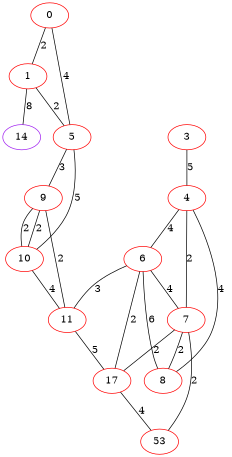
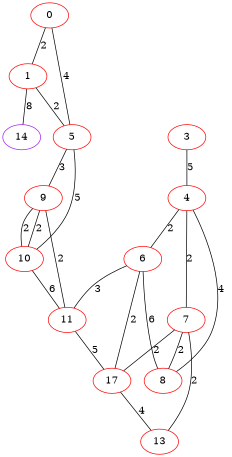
(171, 229) -> (171, 229)
(52, 289) -> (52, 289)
(165, 289) -> none
(160, 442) -> (160, 442)
